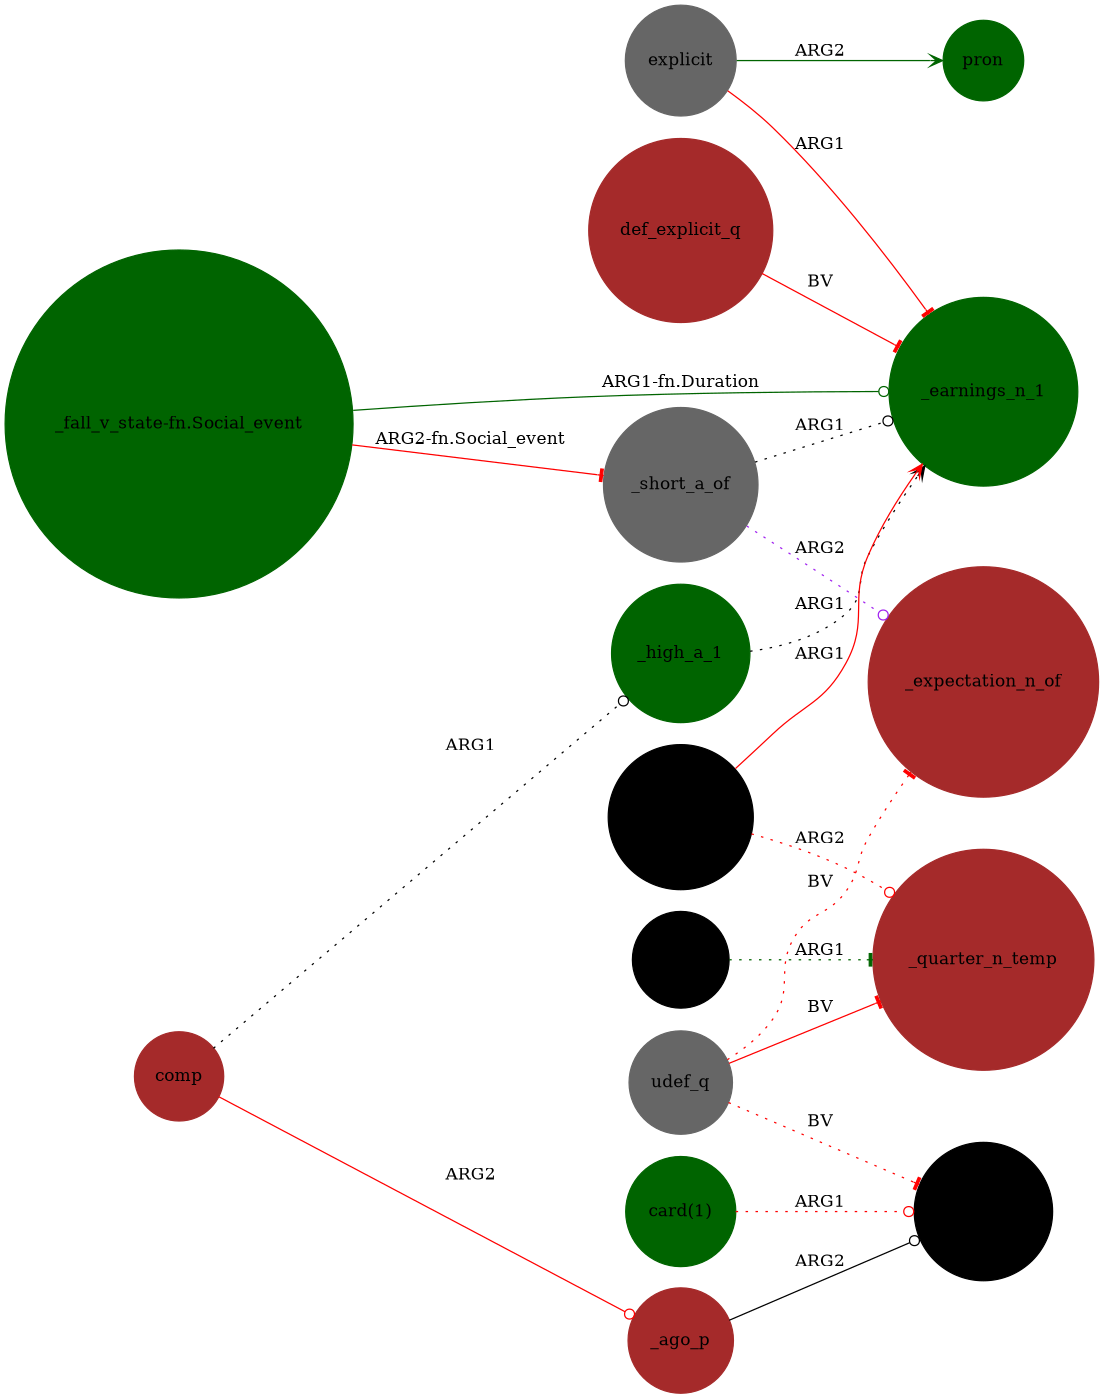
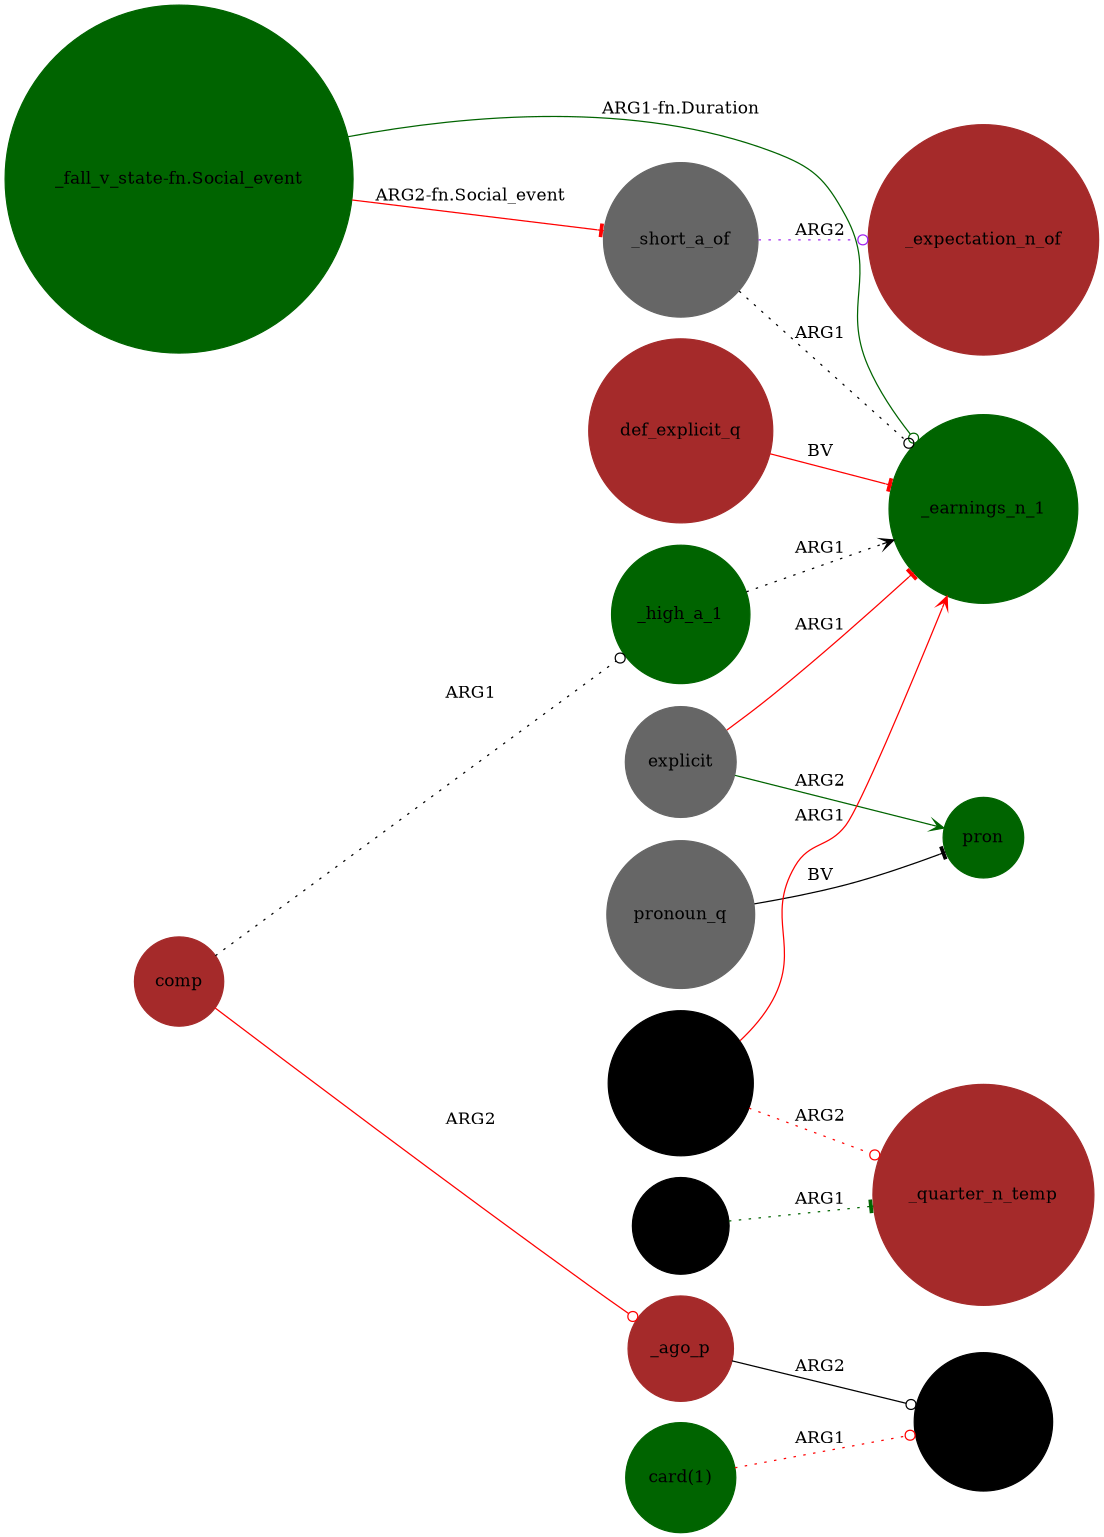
none -> (681, 915)
(681, 1083) -> none
